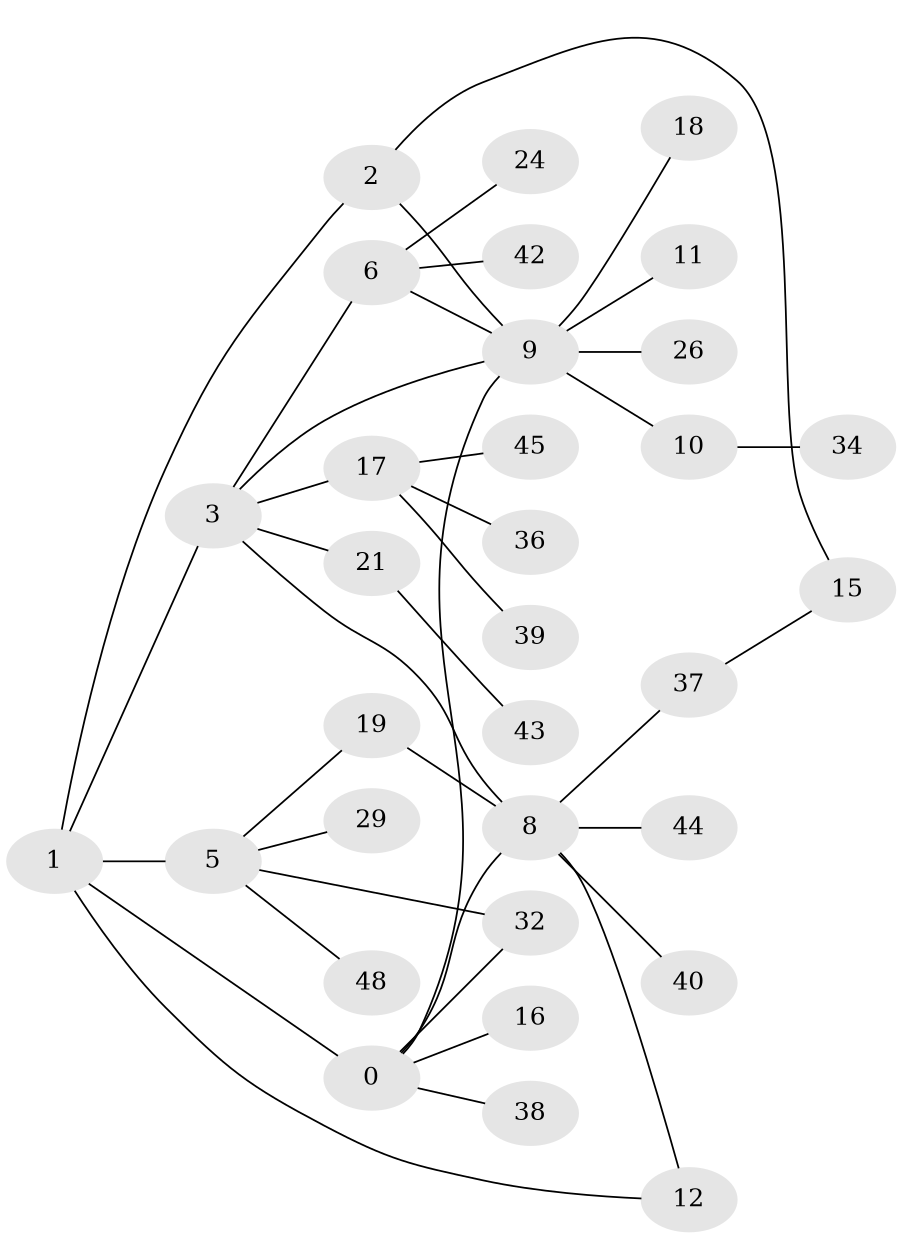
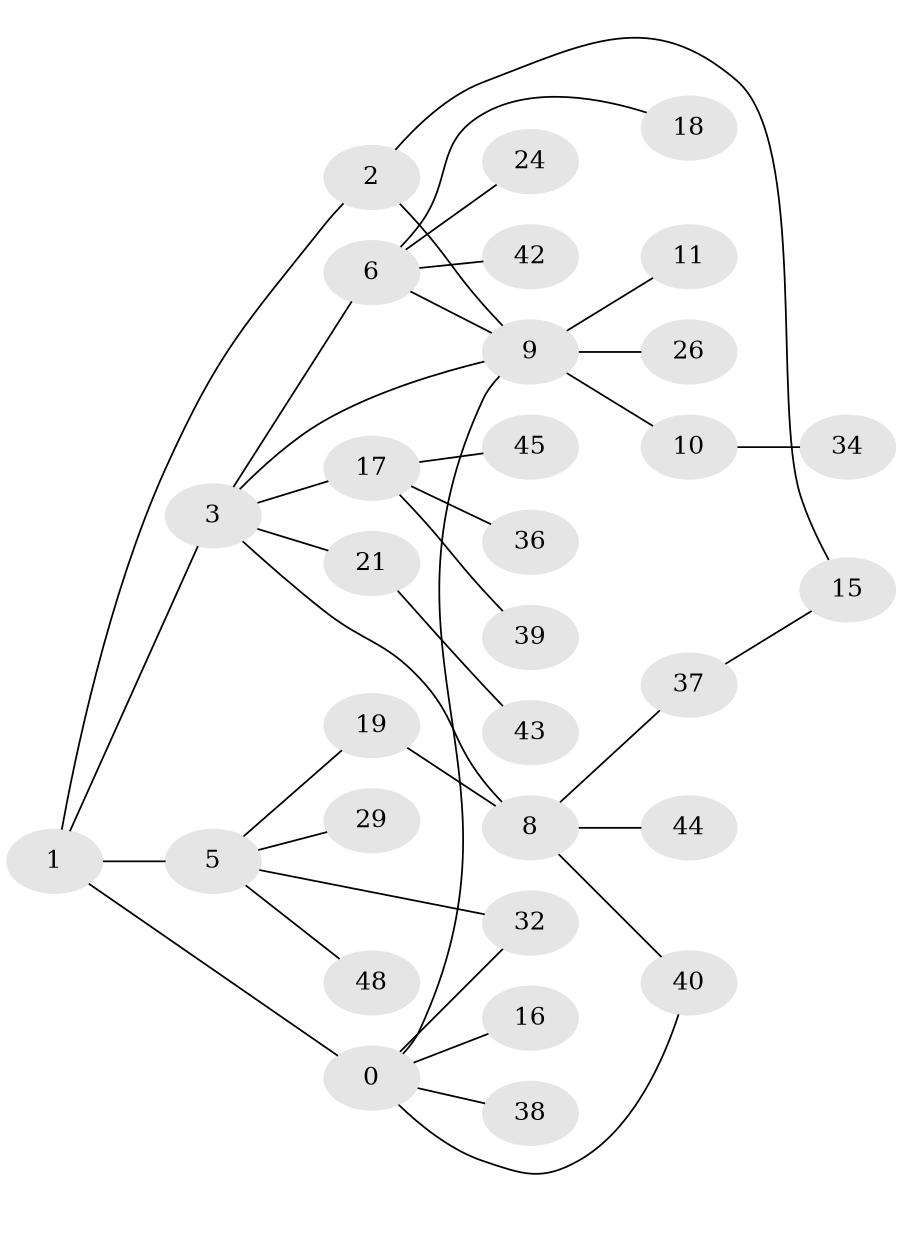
(618, 244) -> (487, 112)
(469, 899) -> (569, 1165)
(689, 1200) -> none
